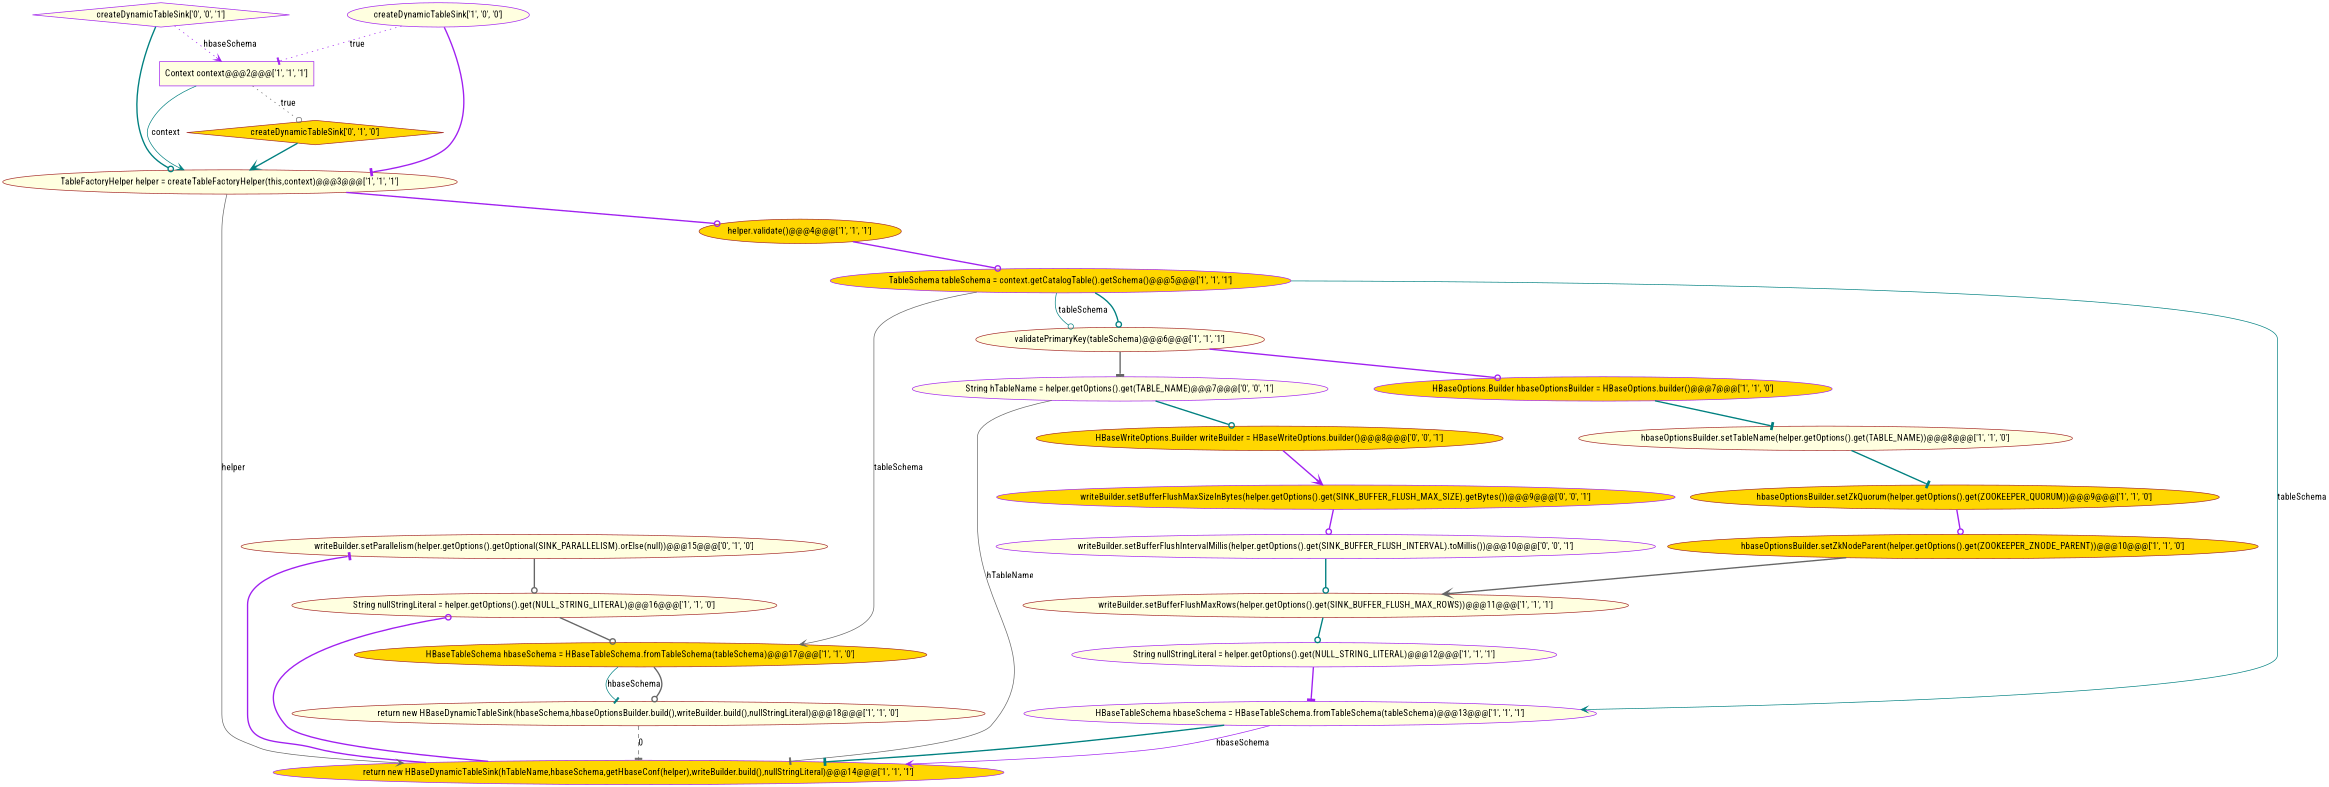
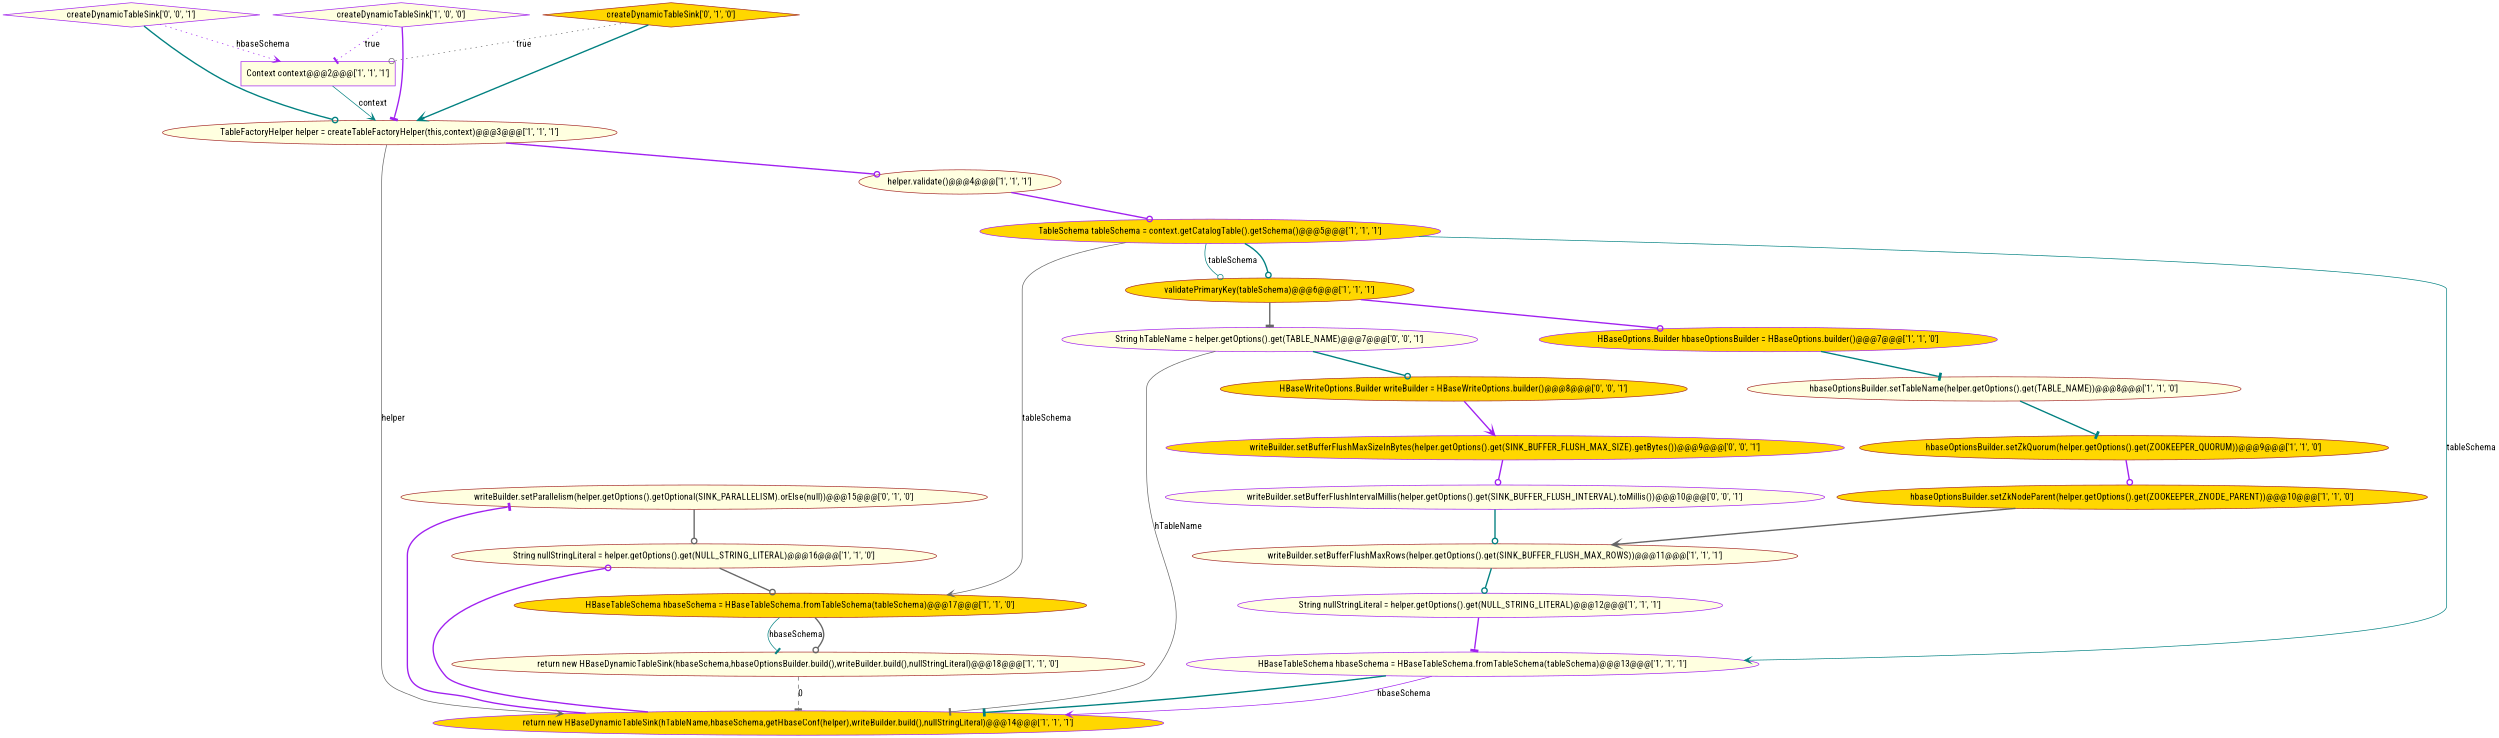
(438, 15) -> (401, 15)
(275, 102) -> (510, 42)
(800, 231) -> (960, 182)
(1120, 340) -> (1270, 290)
